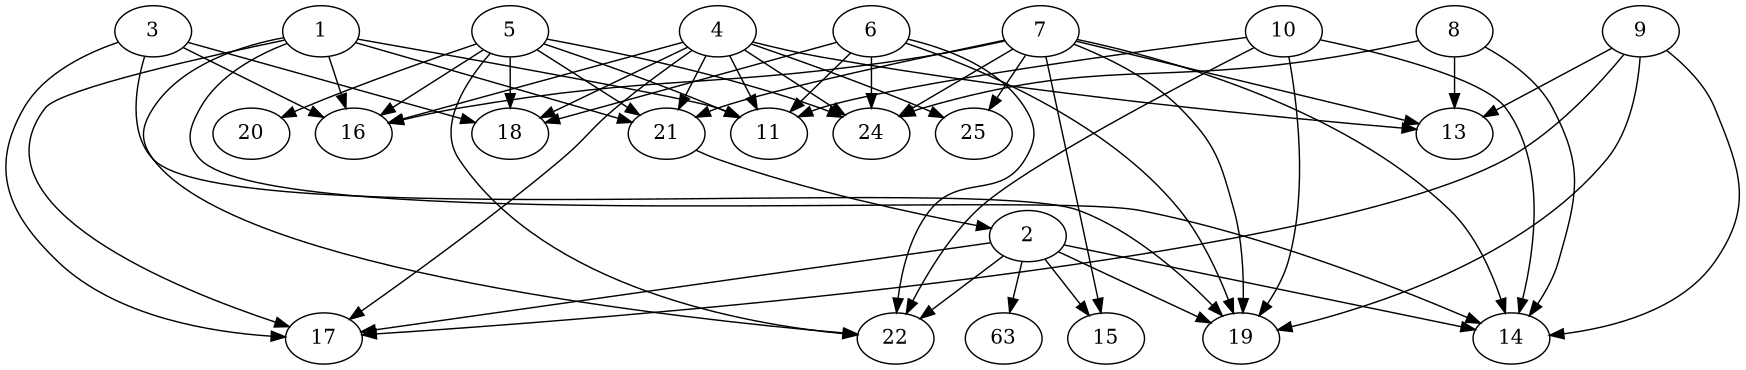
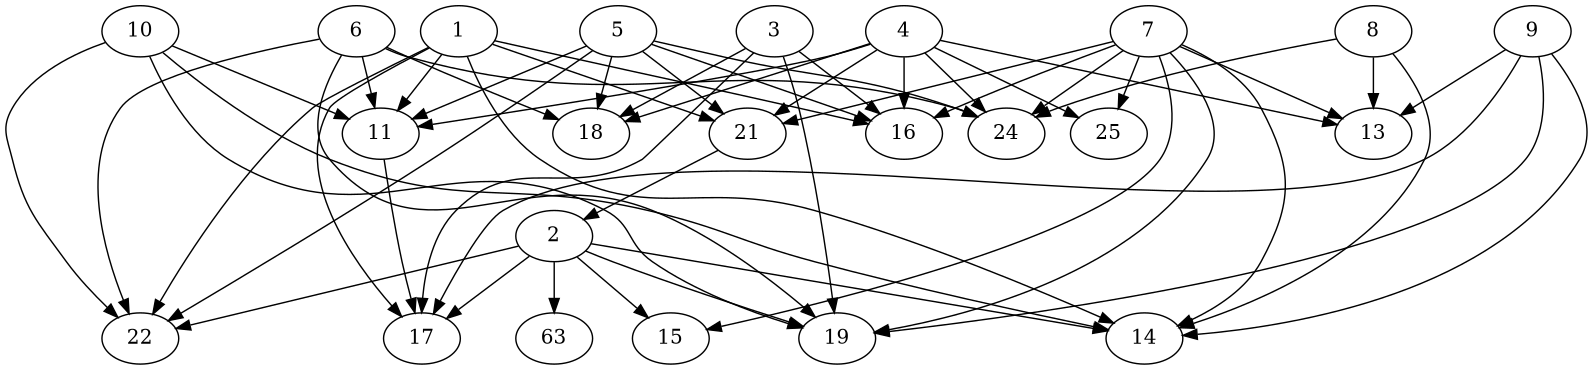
(251, 134) -> none
(530, 185) -> (396, 229)
